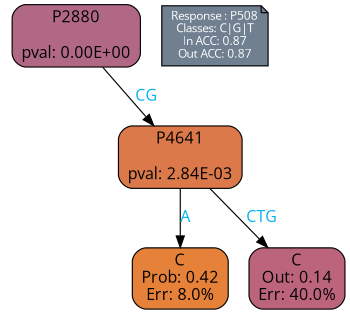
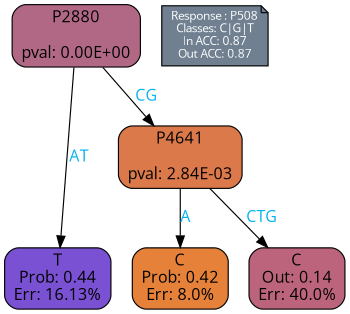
none -> (58, 278)
